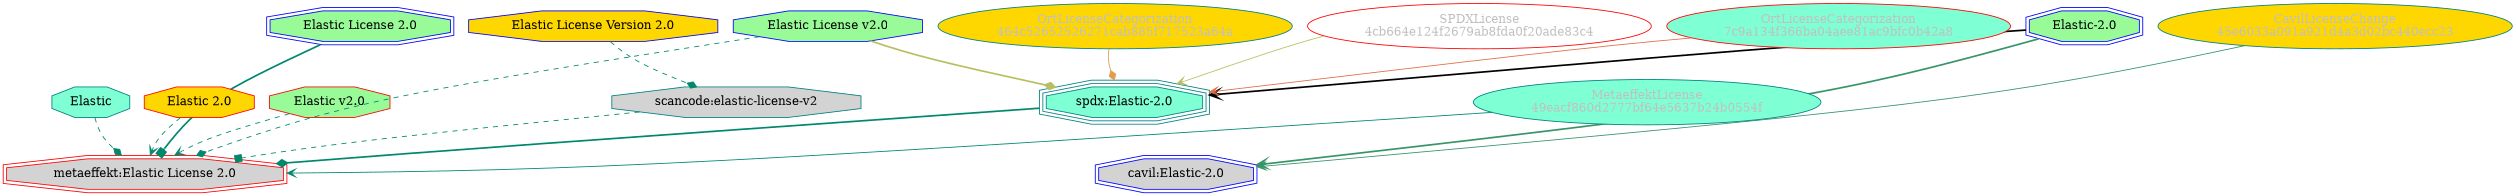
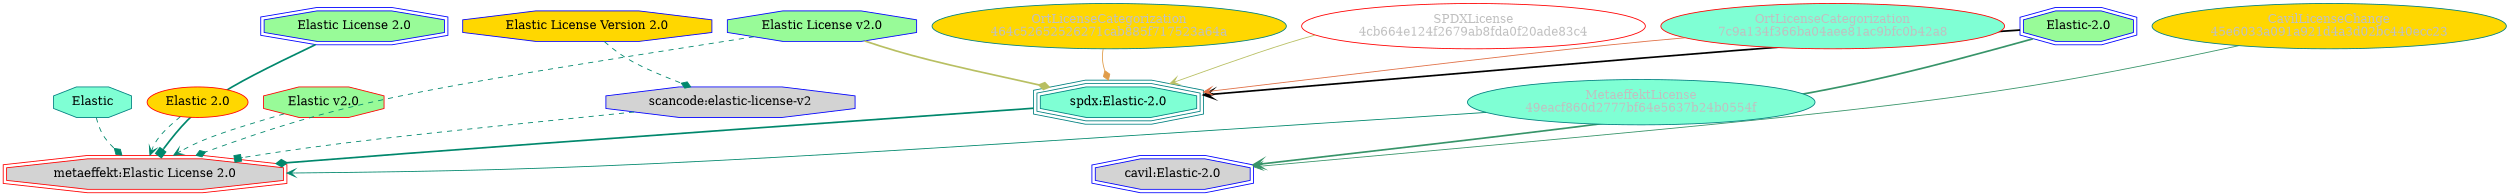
(199, 102) -> (198, 102)
(736, 102) -> (730, 102)
